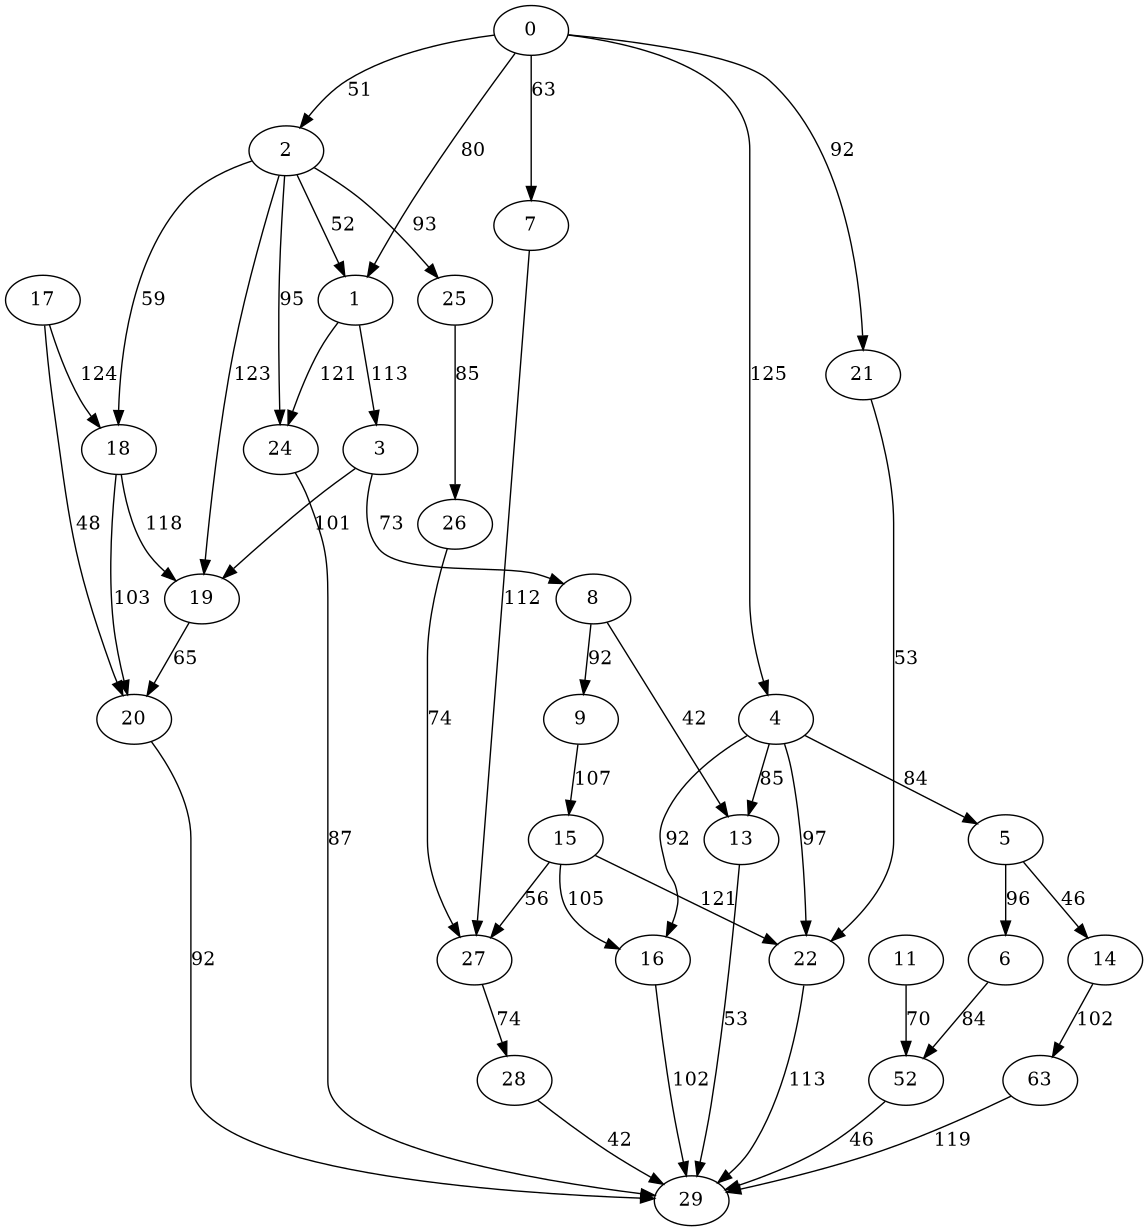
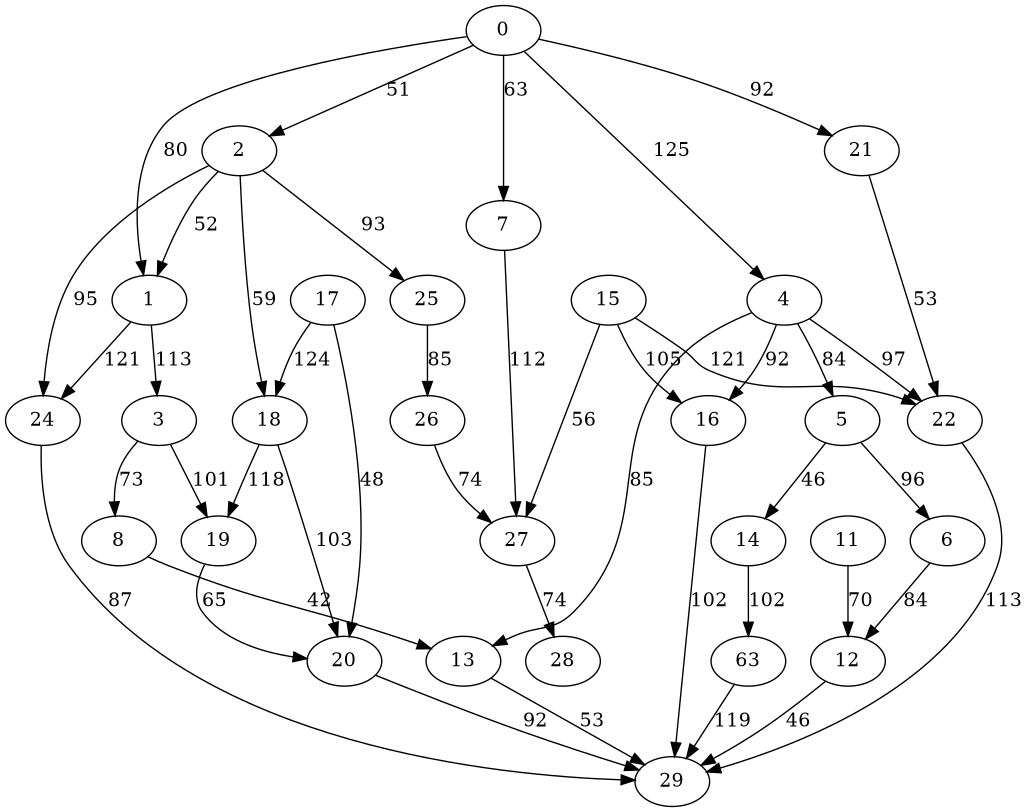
(231, 366) -> none
(581, 719) -> none
(906, 1080) -> (848, 661)
(593, 1141) -> none
